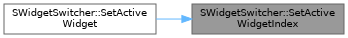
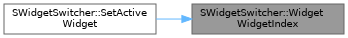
(268, 19) -> (268, 19)
